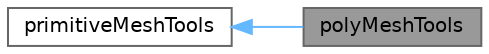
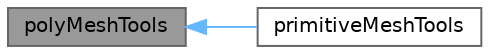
(278, 27) -> (232, 27)
